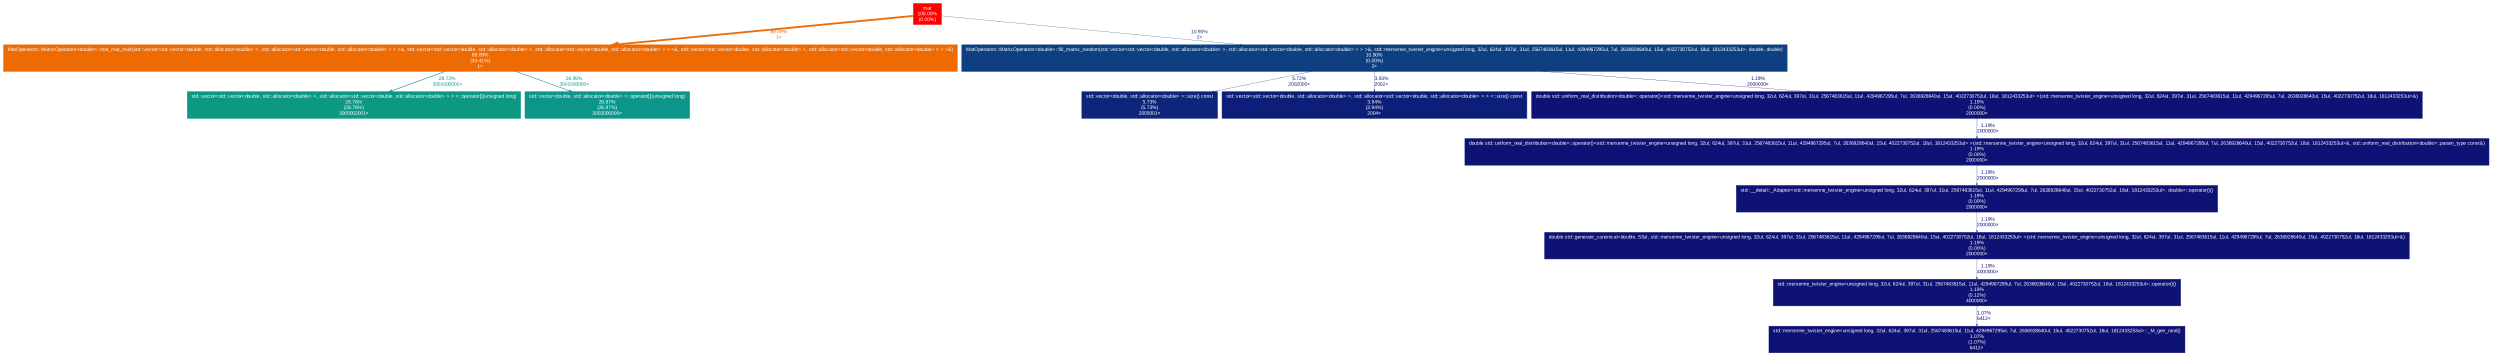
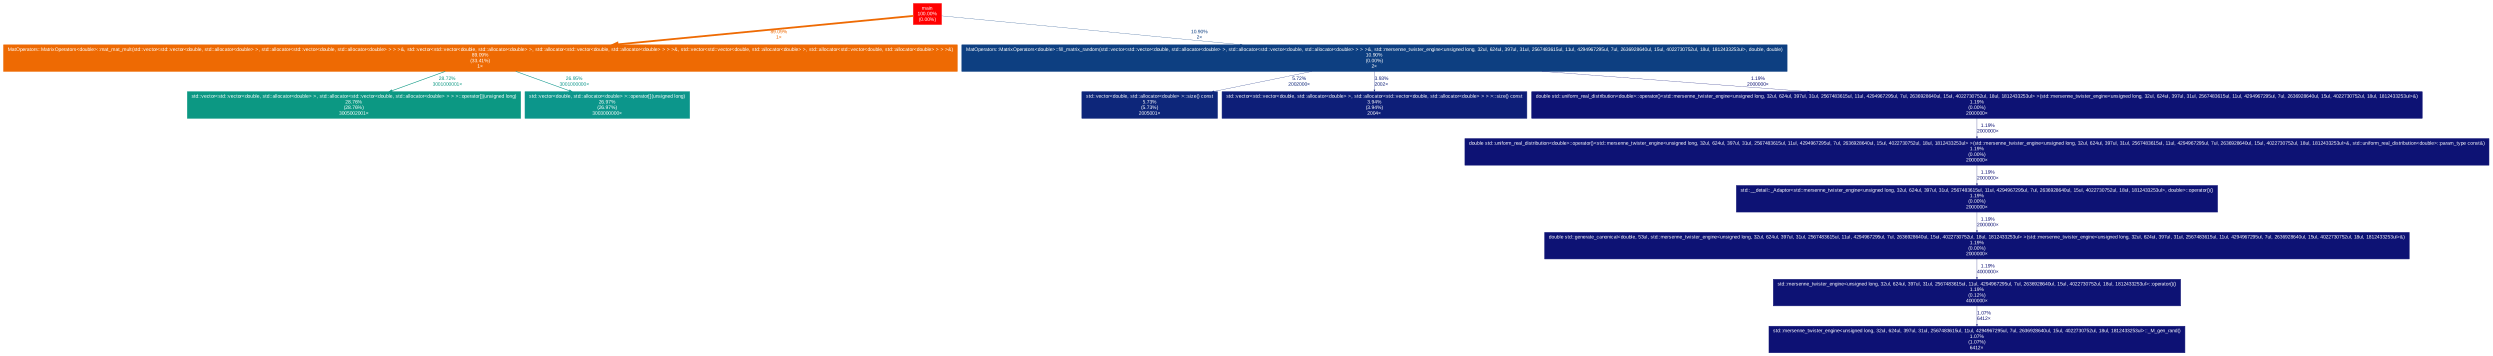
(927, 14) -> (927, 14)
